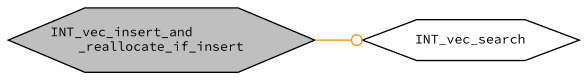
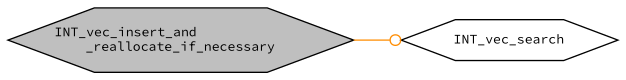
(161, 40) -> (181, 40)
